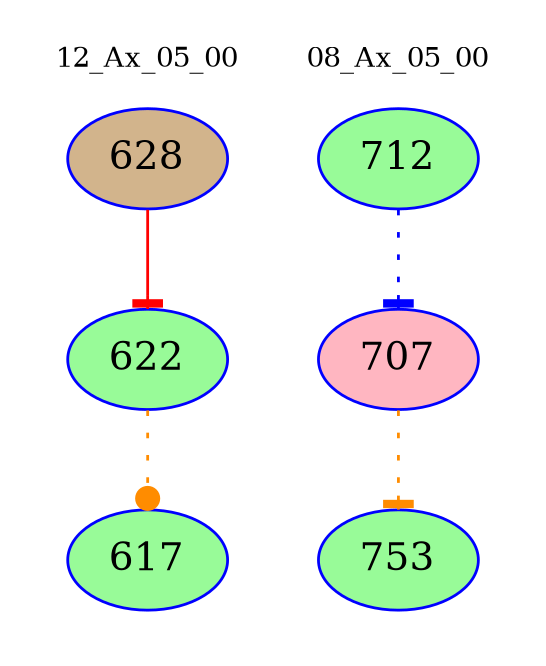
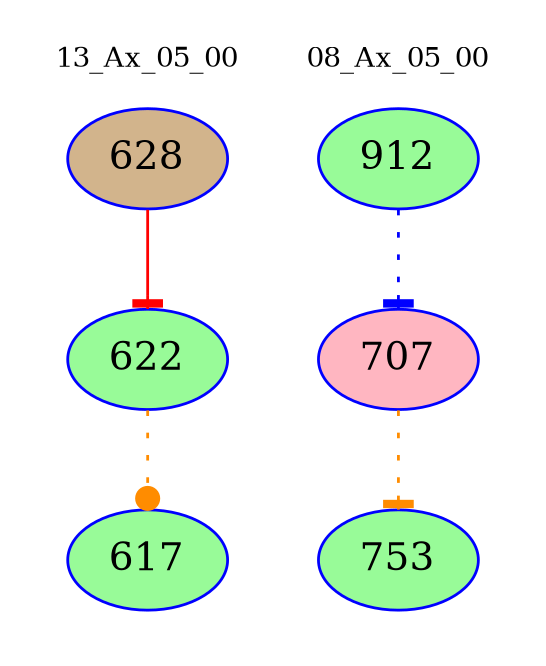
(148, 60) -> (148, 60)
(398, 159) -> (398, 159)
